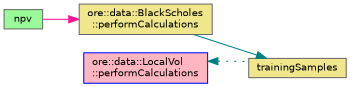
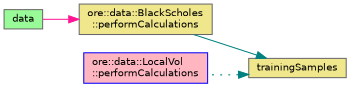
(23, 19) -> (23, 19)
(233, 61) -> (223, 75)
